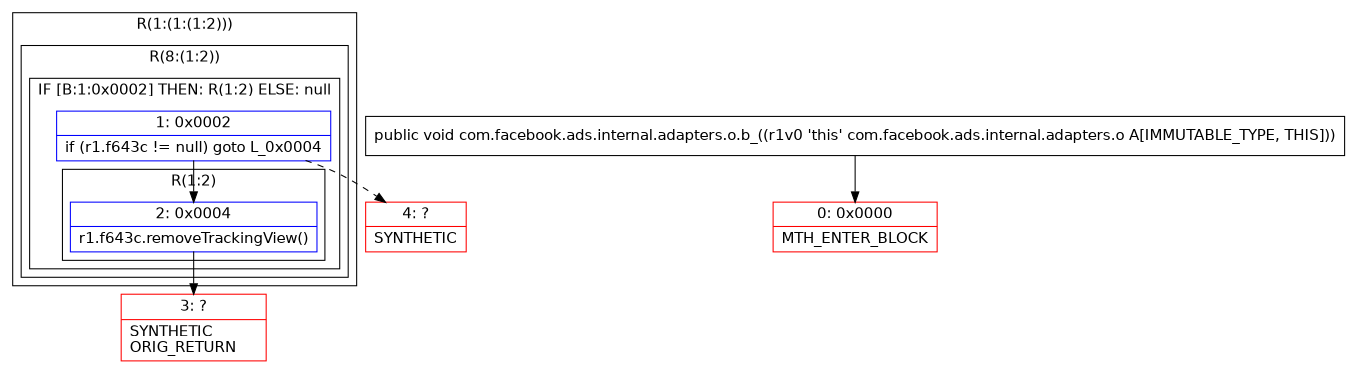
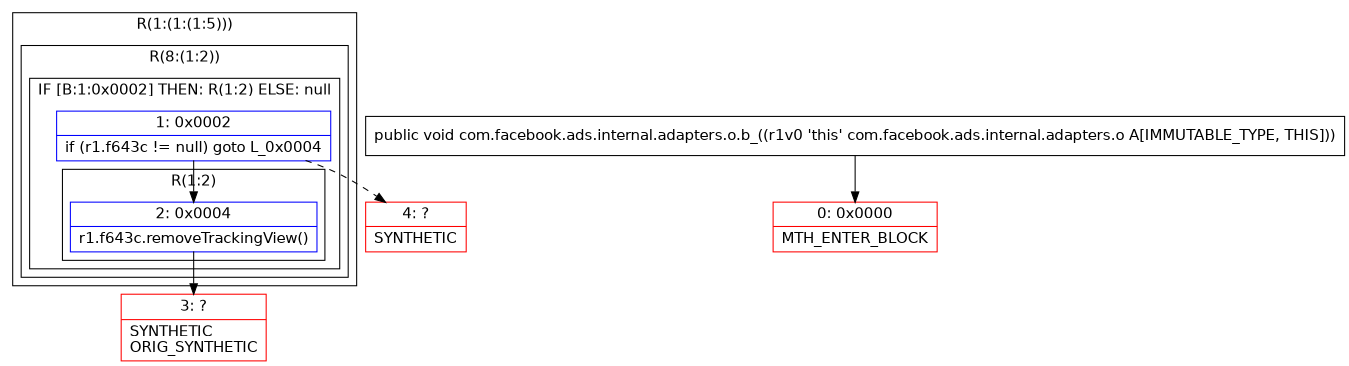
(185, 25) -> (185, 25)
(183, 348) -> (194, 348)
